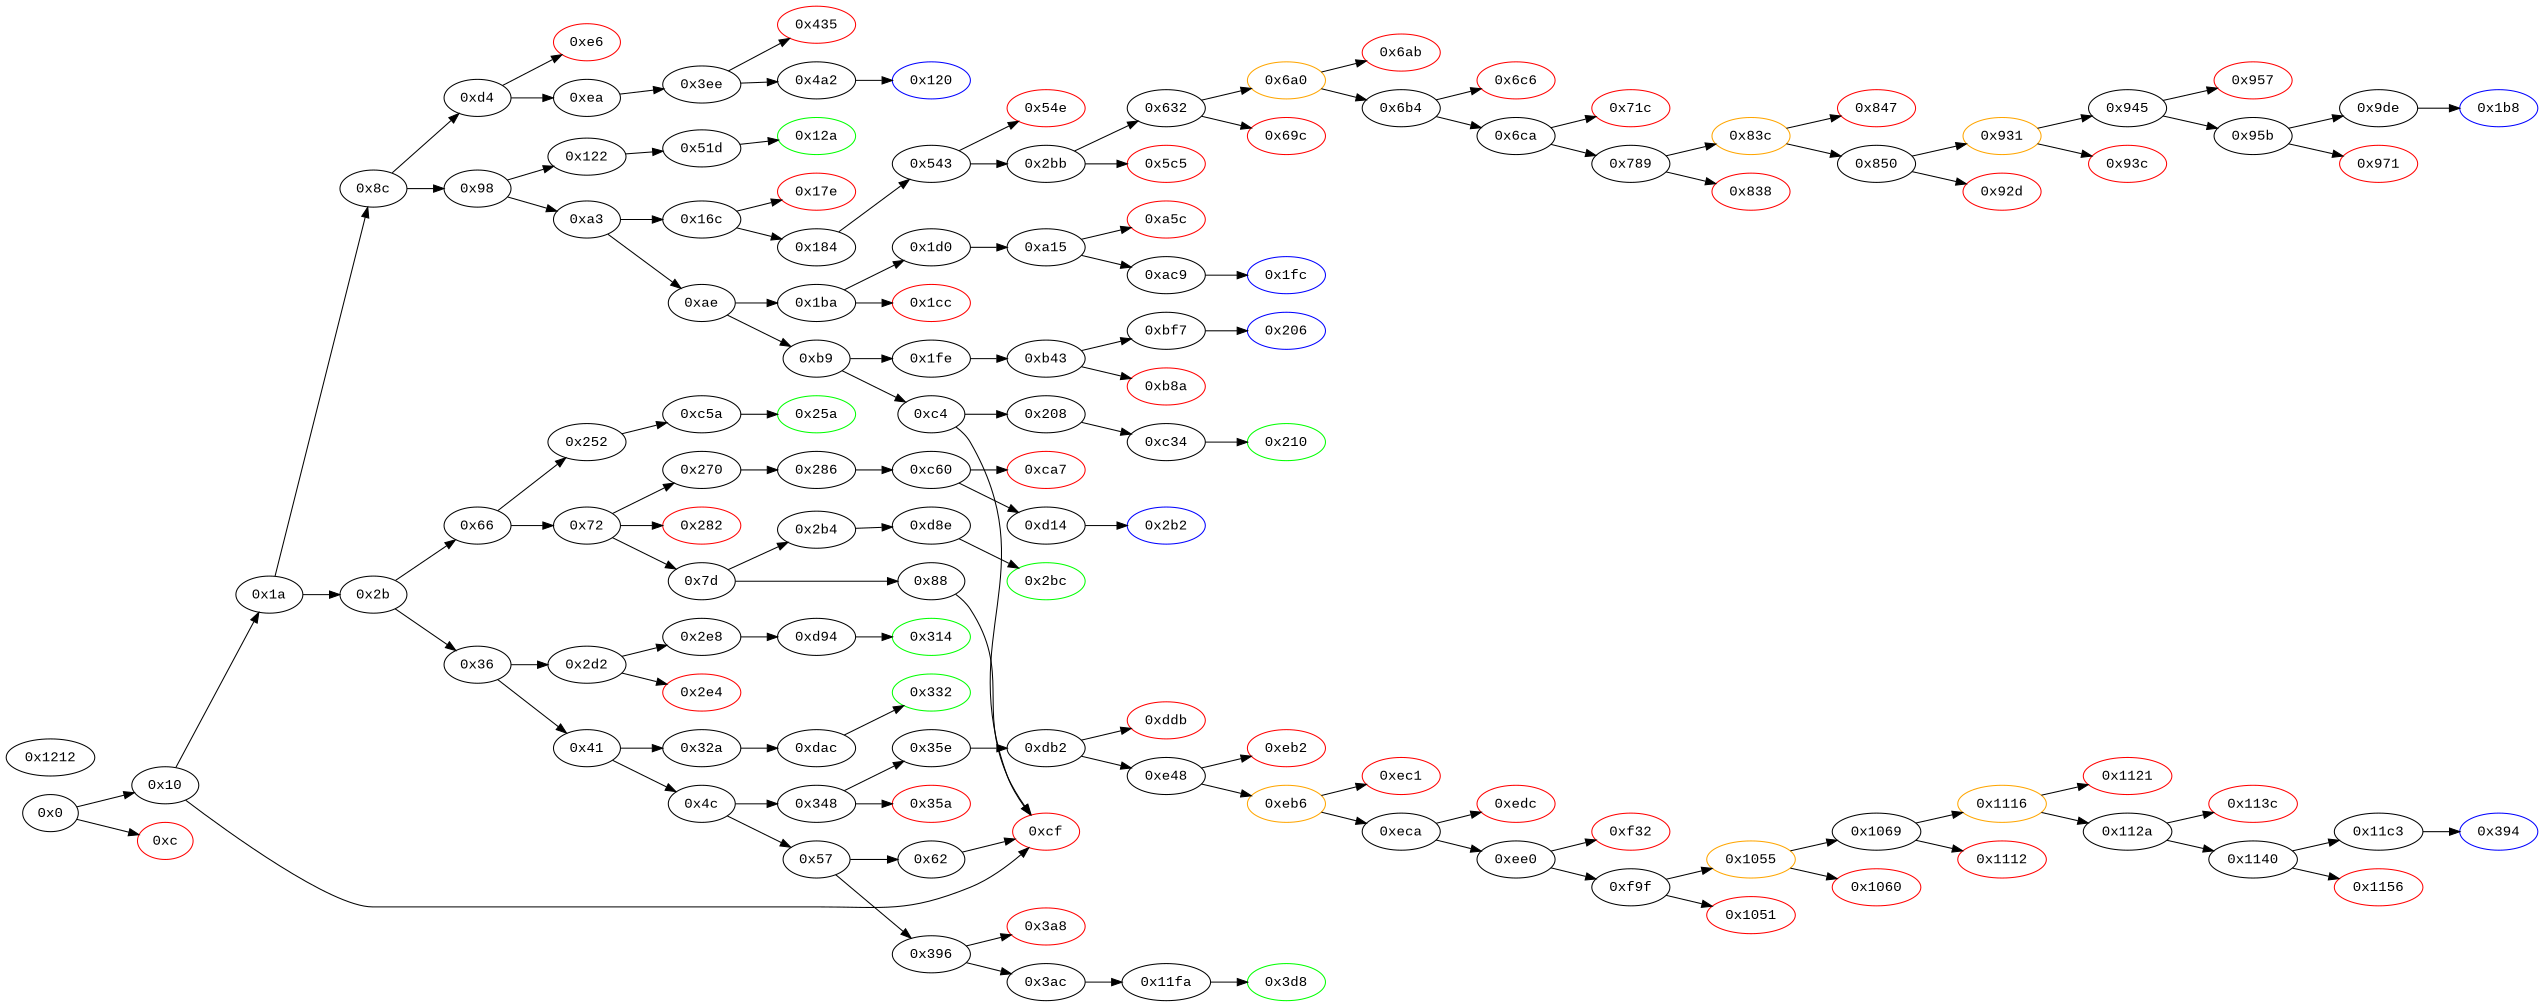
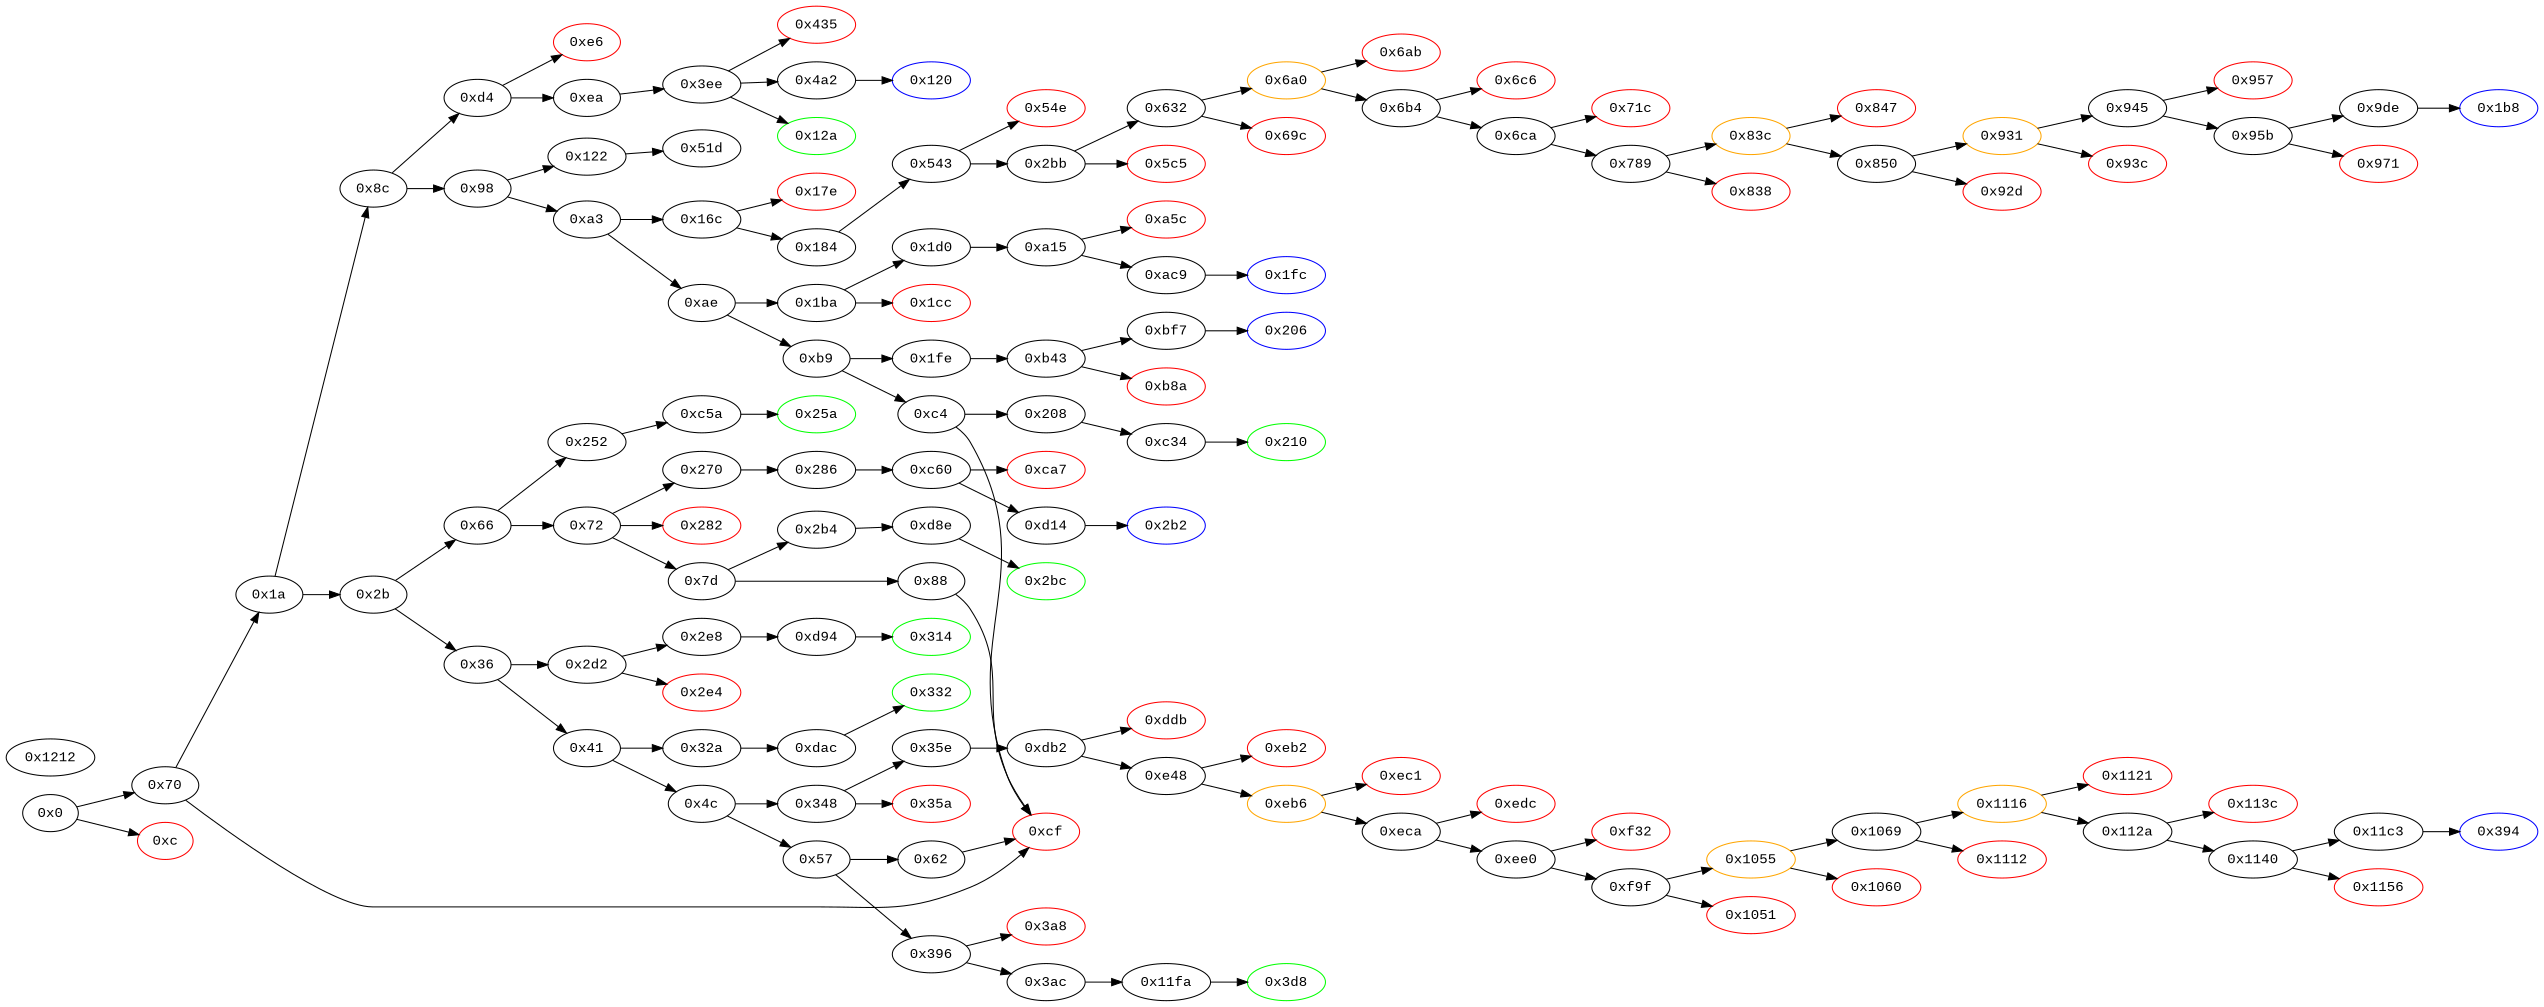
(754, 143) -> (754, 108)
(165, 785) -> (165, 785)
